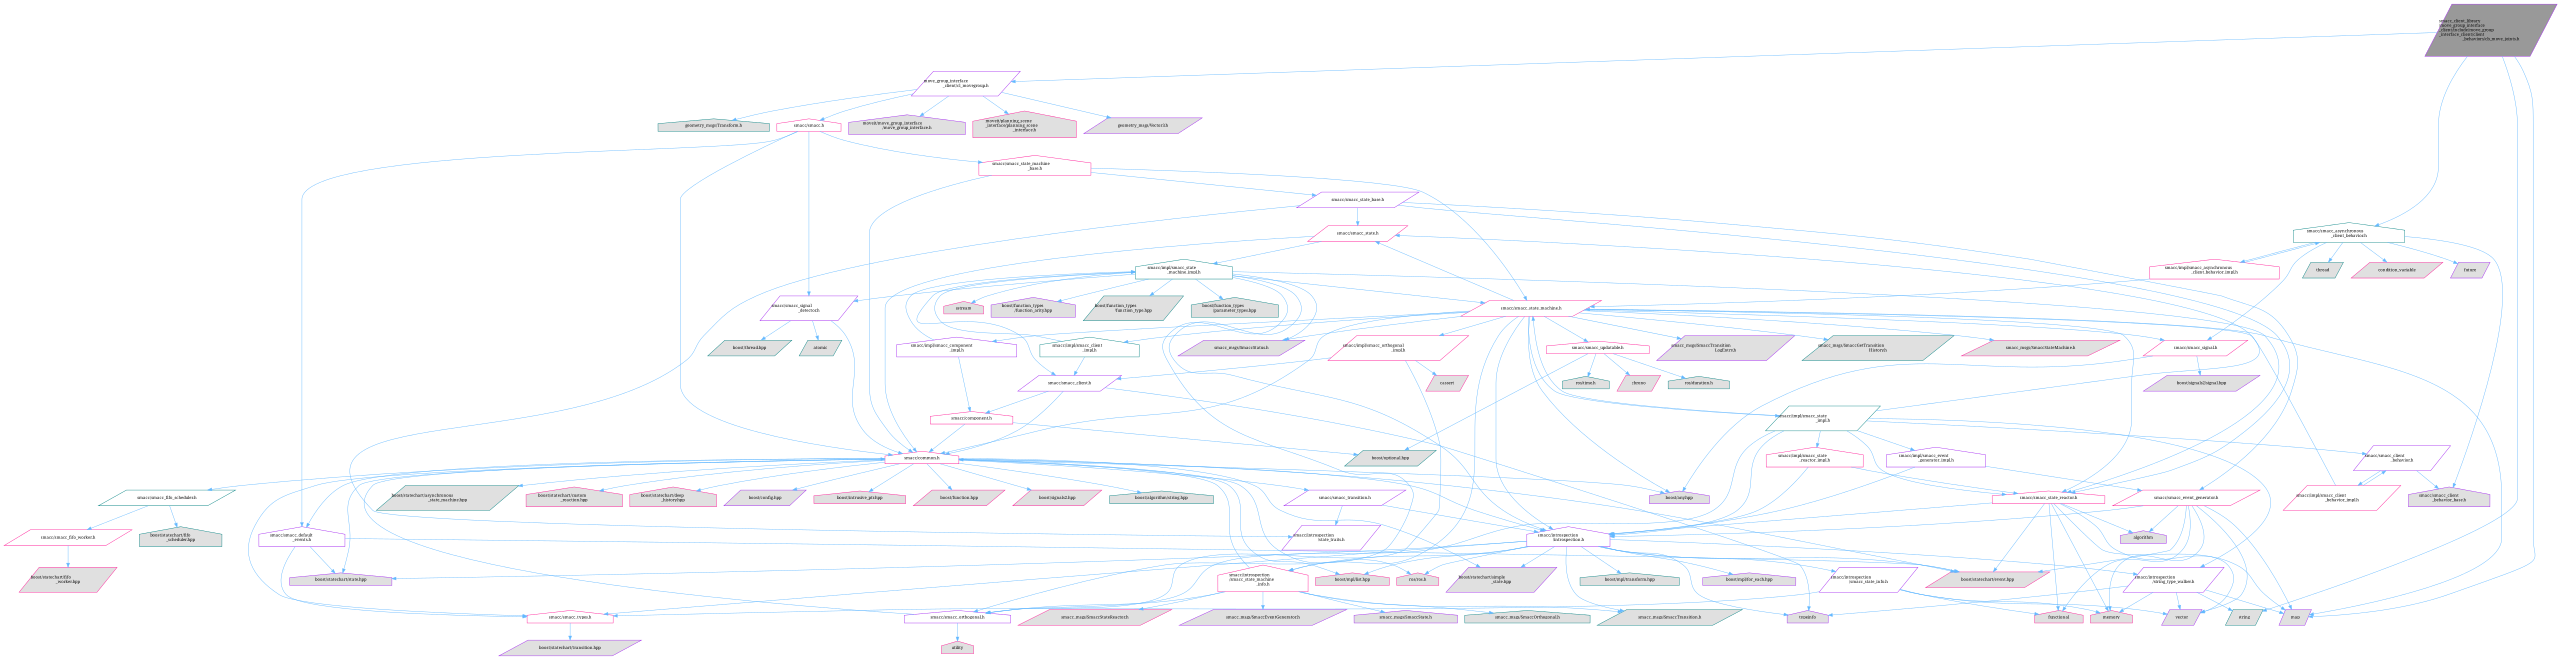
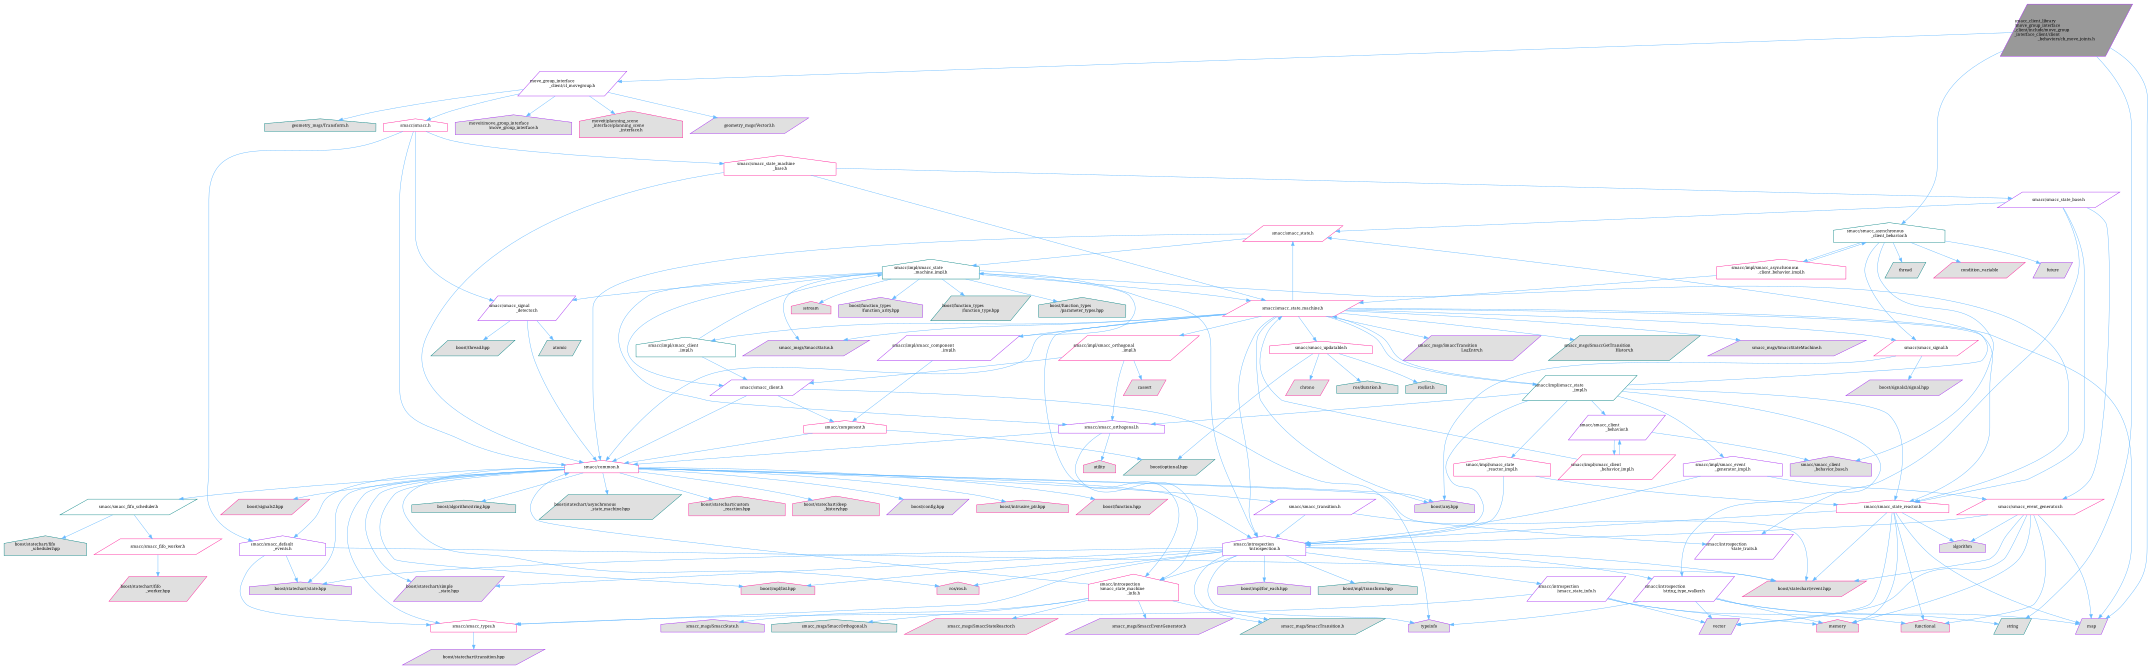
(957, 348) -> (948, 348)
(2041, 348) -> (1787, 348)
(1586, 383) -> (1426, 388)
(1108, 605) -> (1178, 489)
